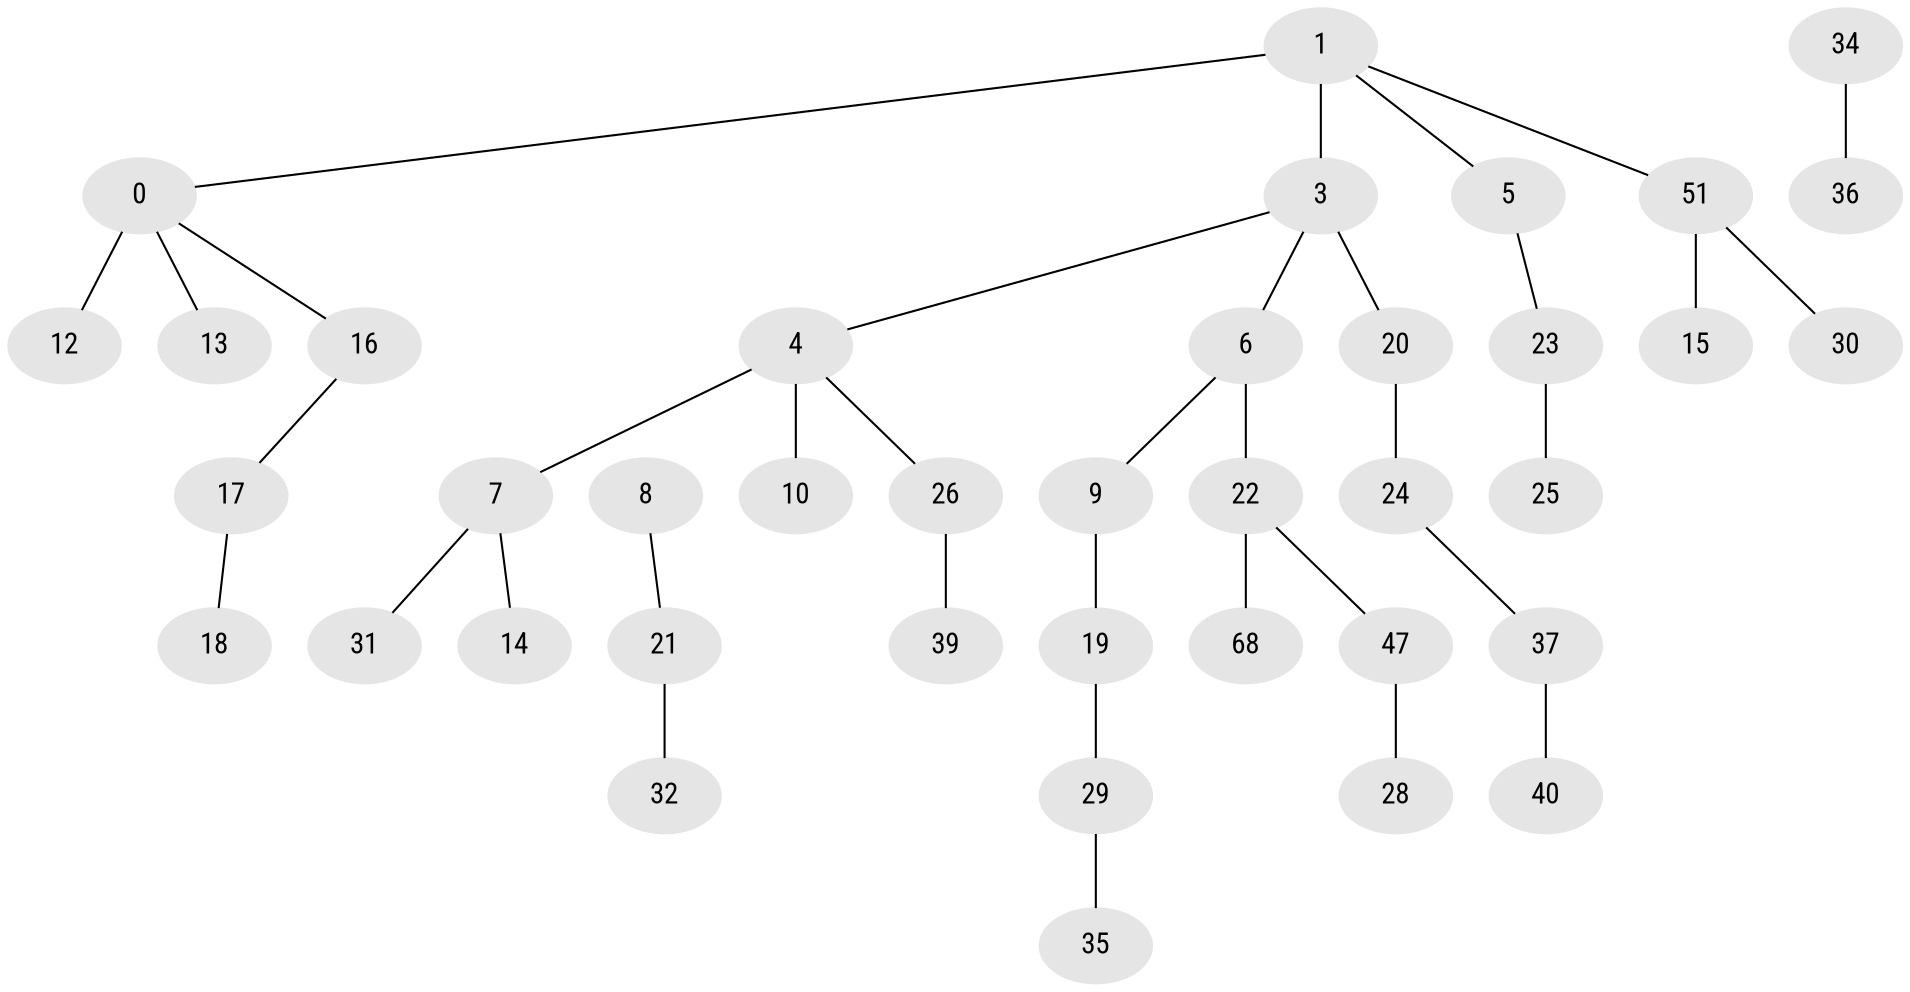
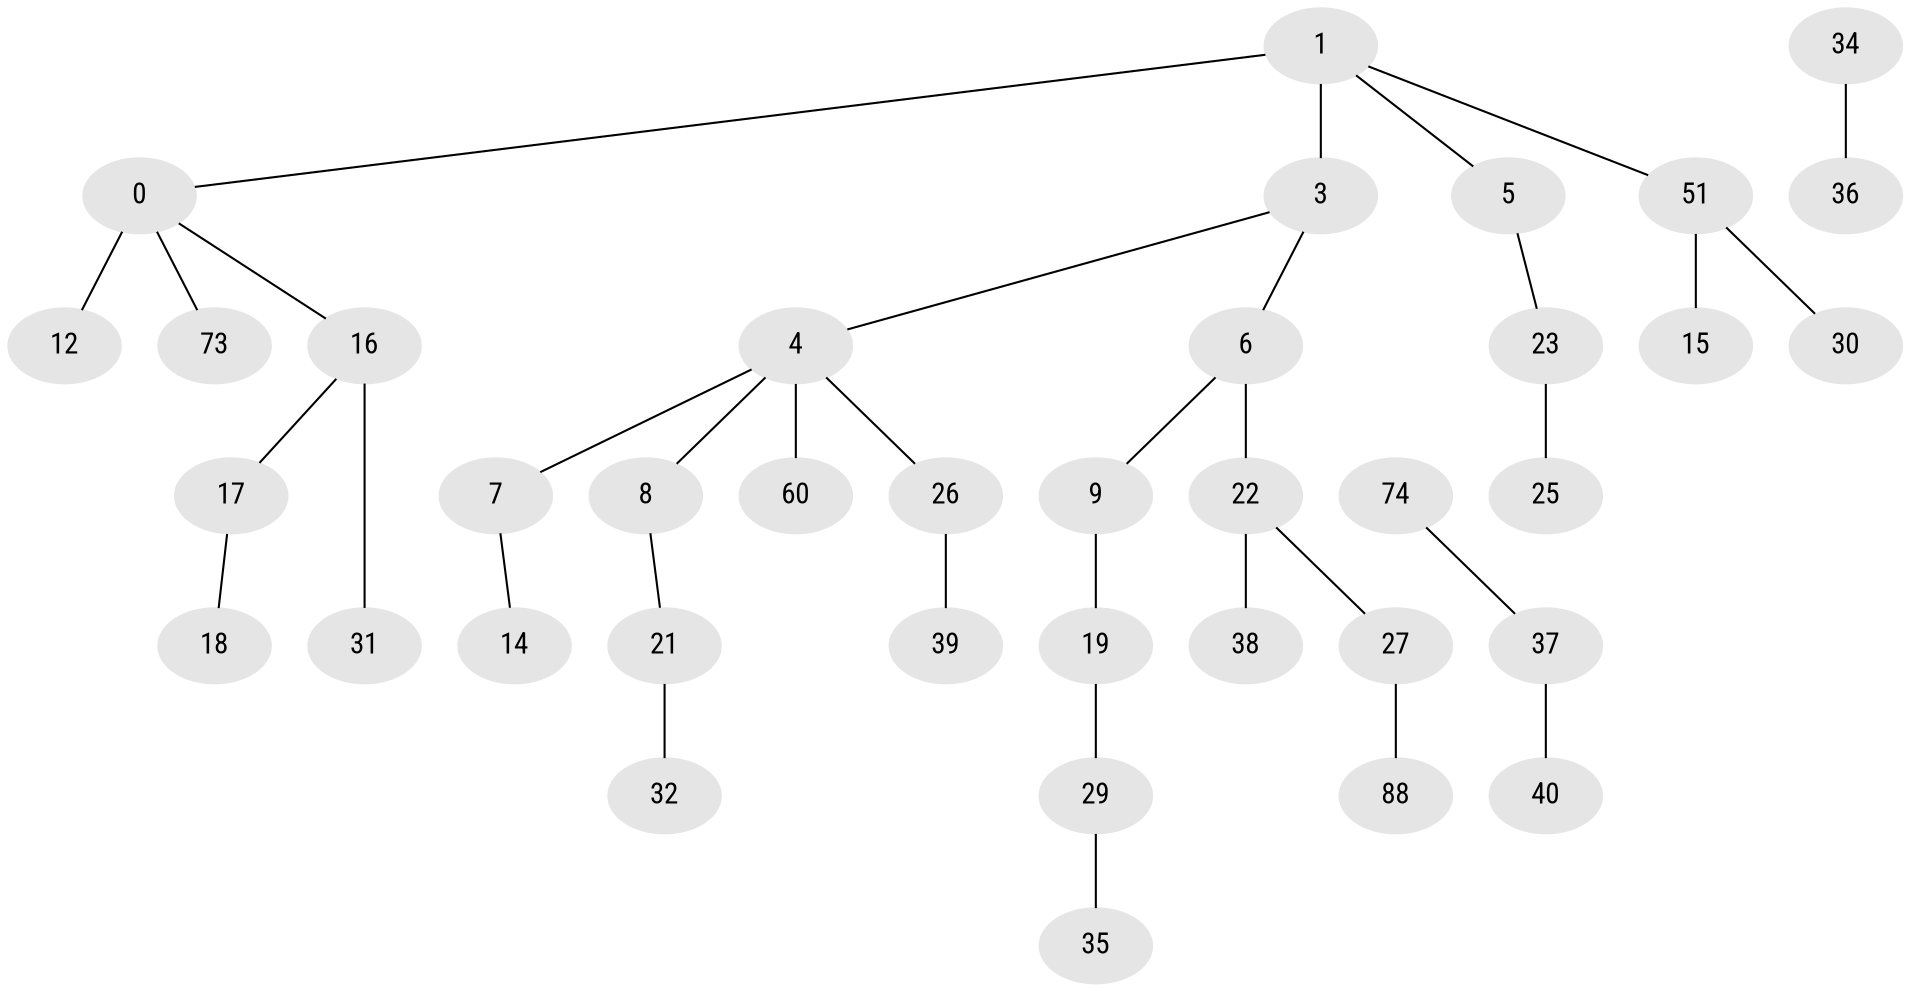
(215, 346) -> (215, 346)
(1396, 346) -> none
none -> (721, 421)
(796, 496) -> (796, 496)
(1396, 496) -> (1396, 496)
(430, 571) -> (365, 496)
(1246, 646) -> (1246, 646)
(1396, 646) -> (1396, 646)
(1396, 796) -> (1396, 796)
